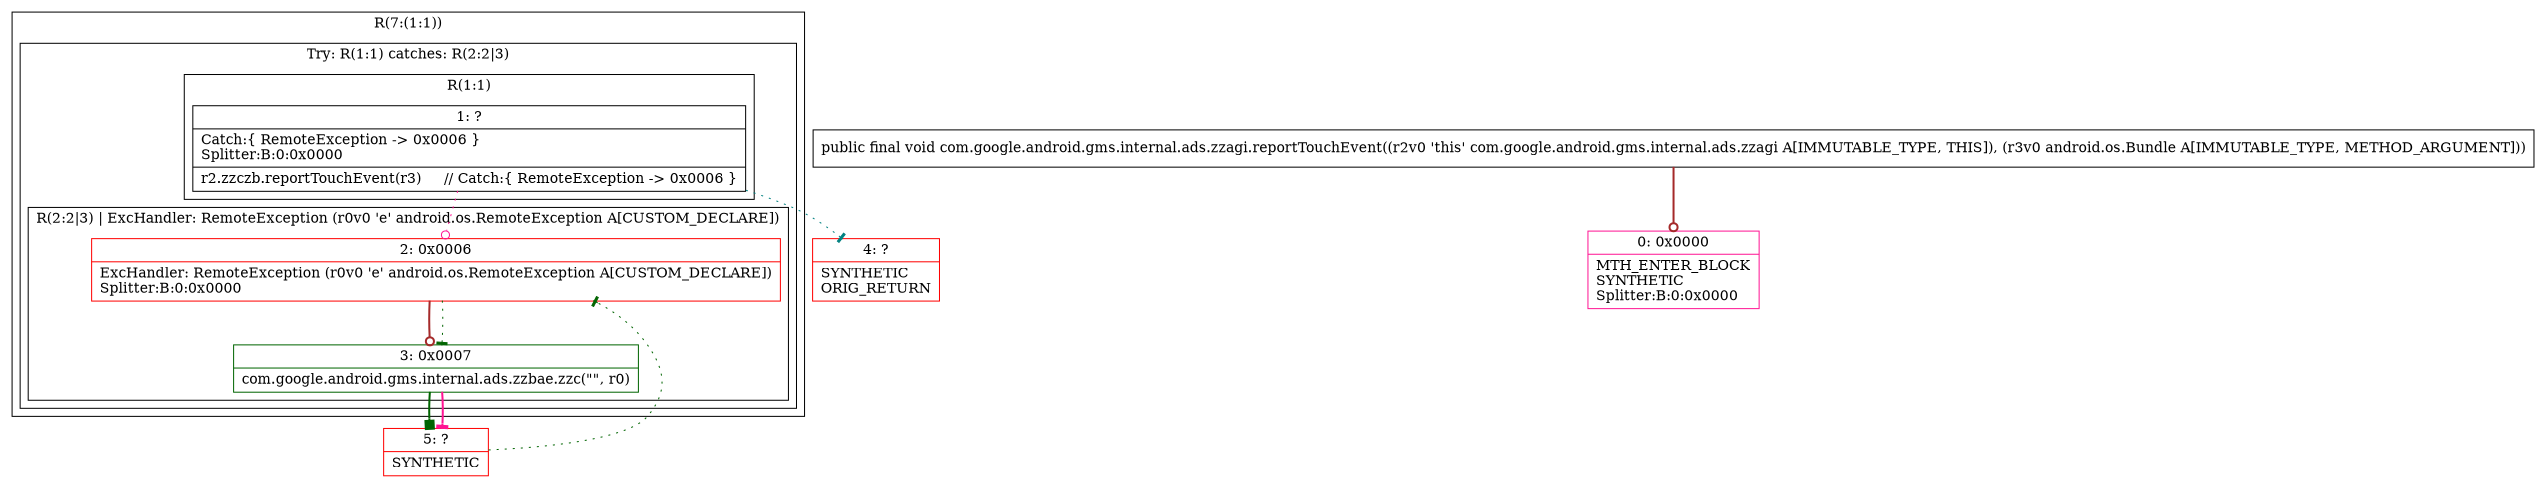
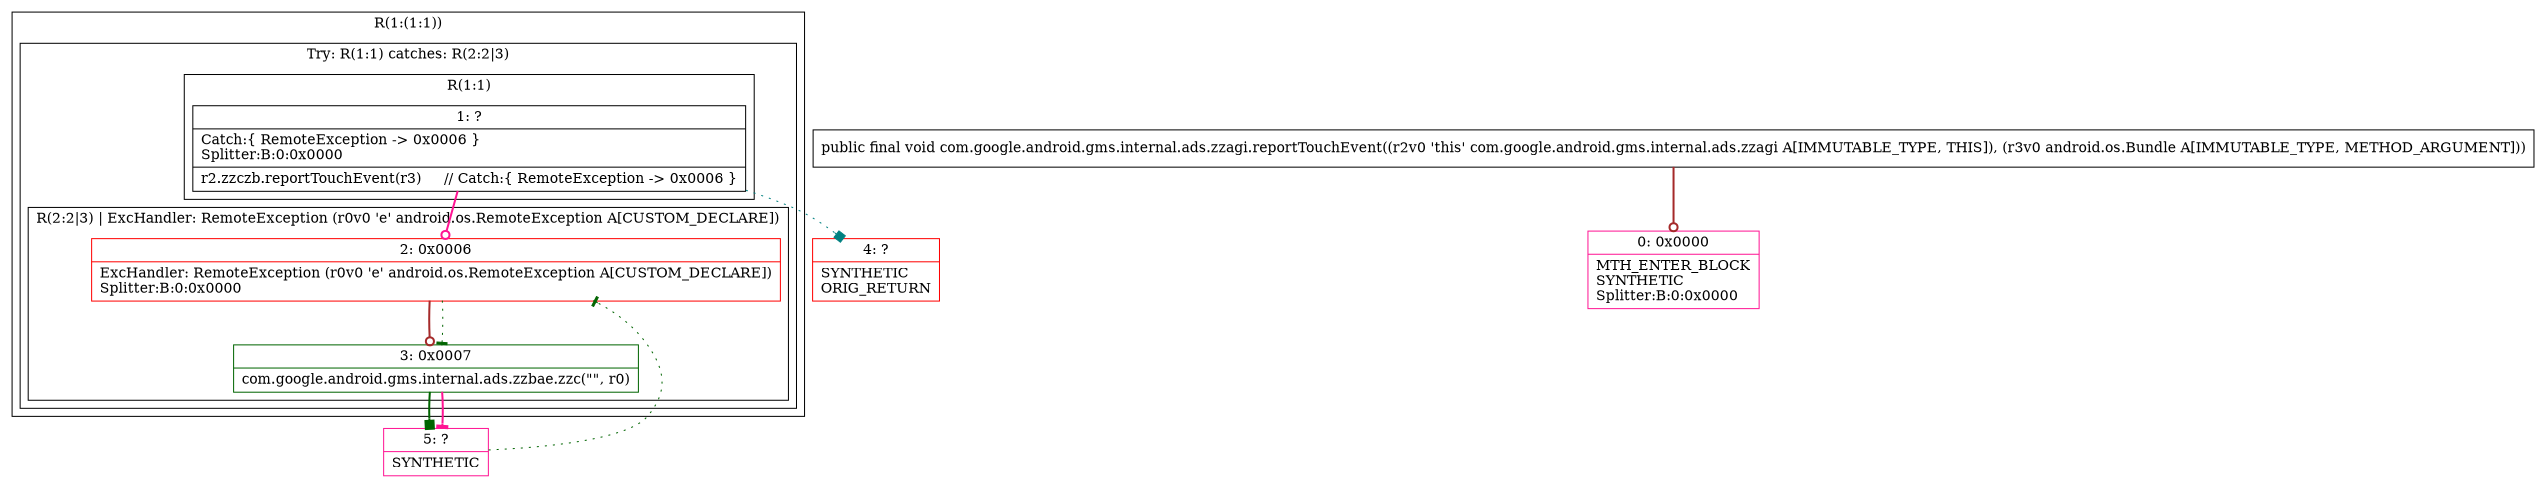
(408, 24) -> (408, 24)
(776, 201) -> (776, 201)
(451, 214) -> (451, 214)
(436, 452) -> (436, 452)
